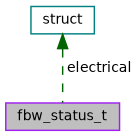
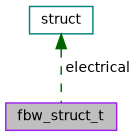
(63, 117) -> (61, 117)
